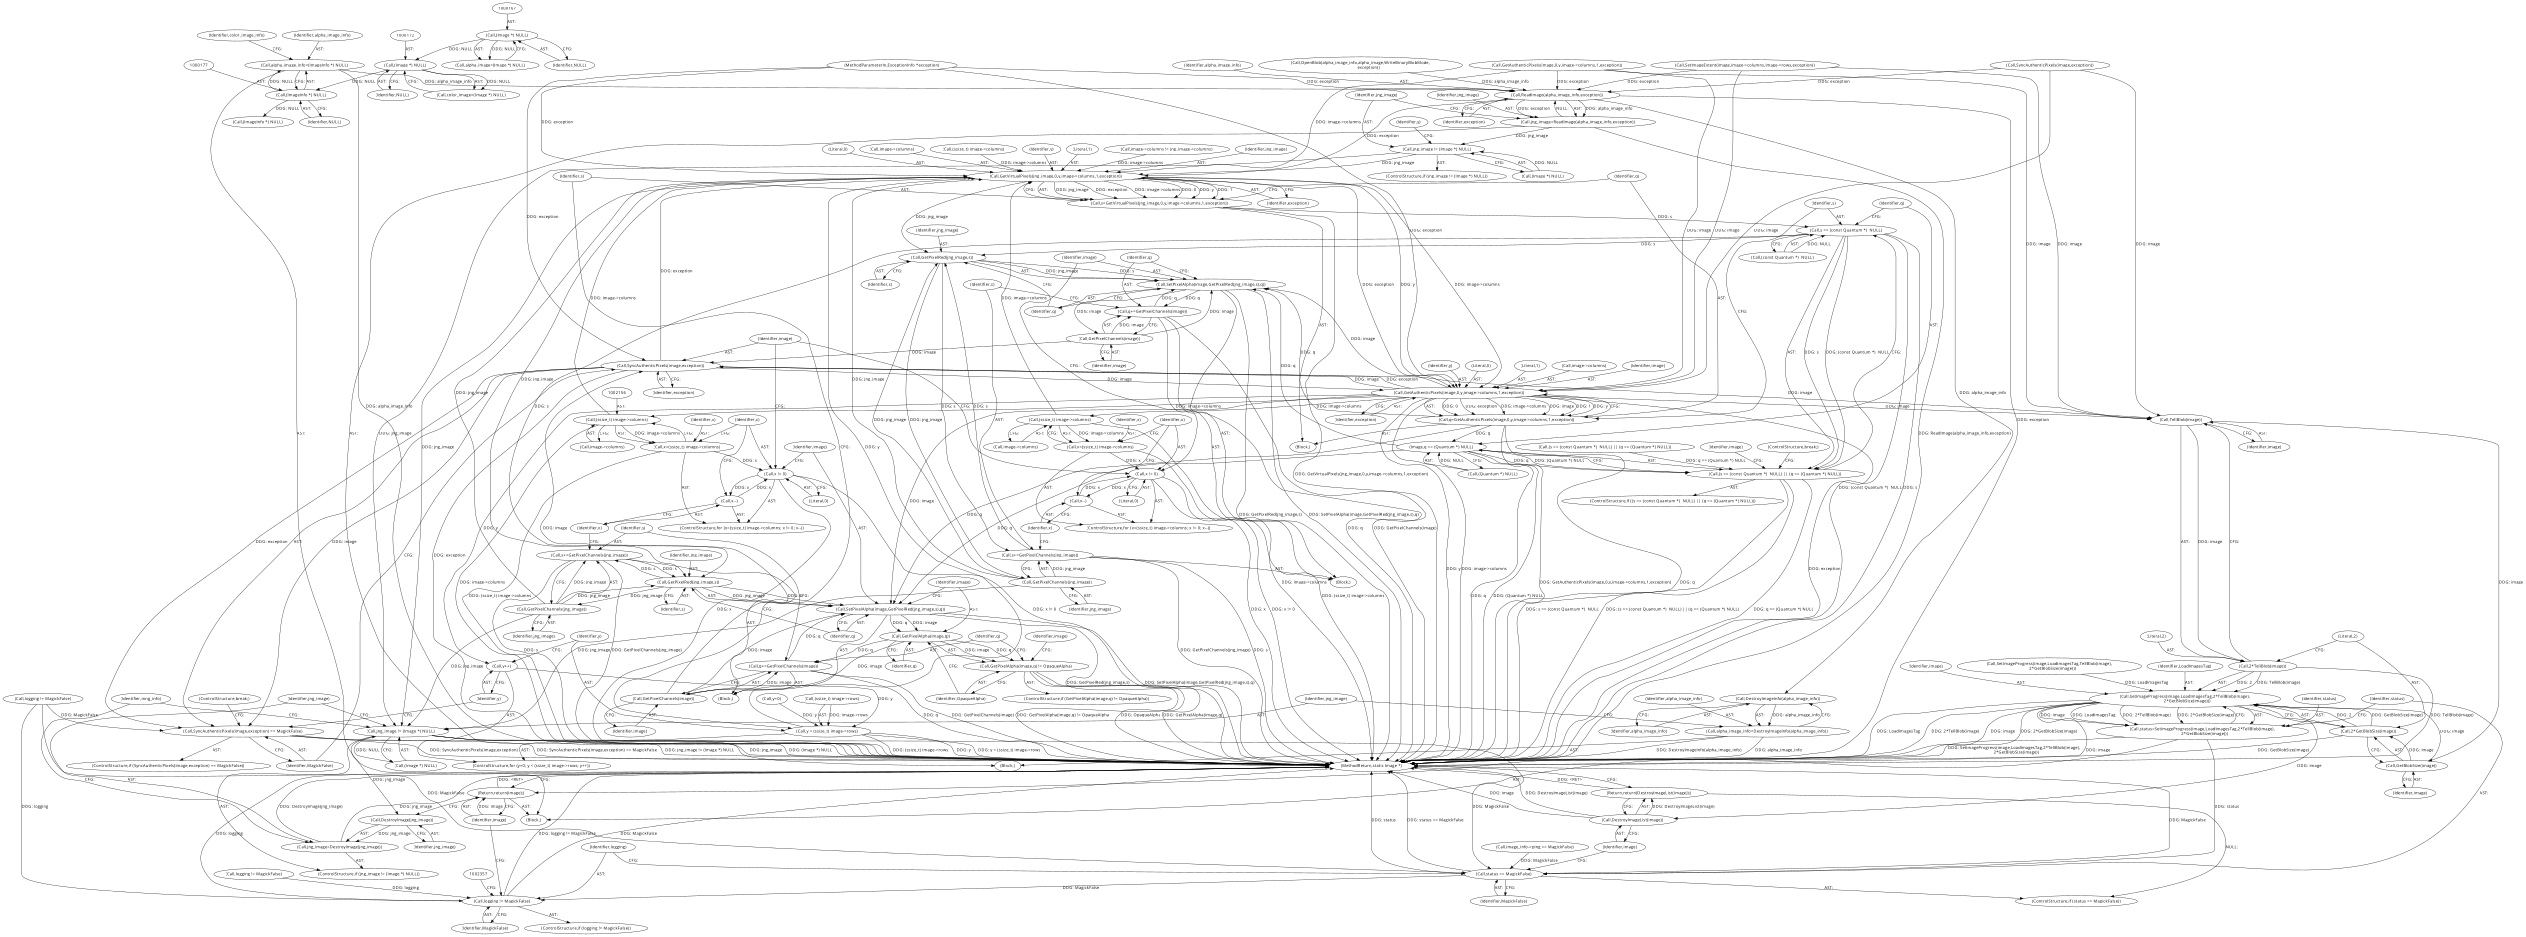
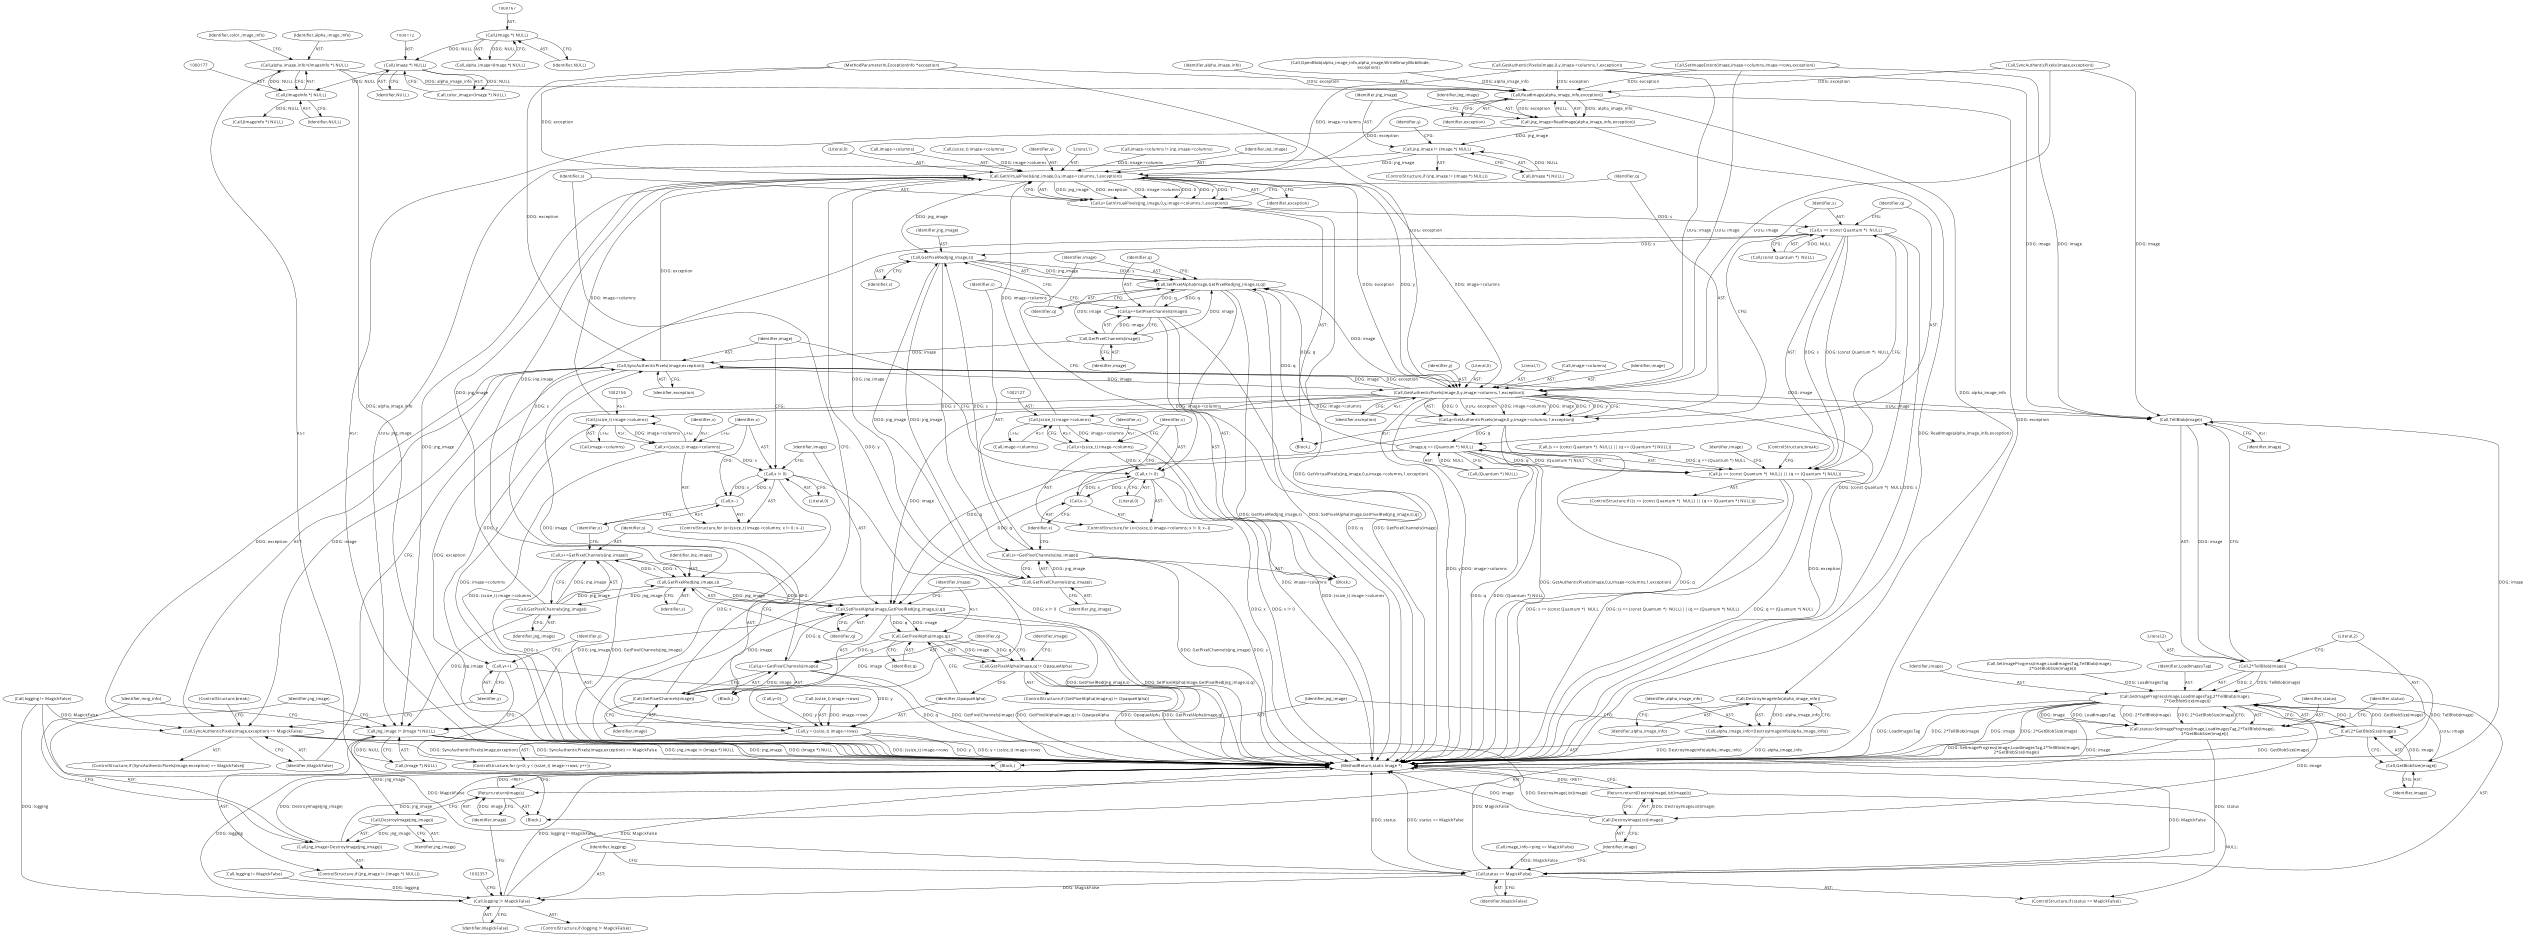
none -> (1016, 393)
(979, 680) -> (896, 714)
(512, 715) -> (512, 715)
